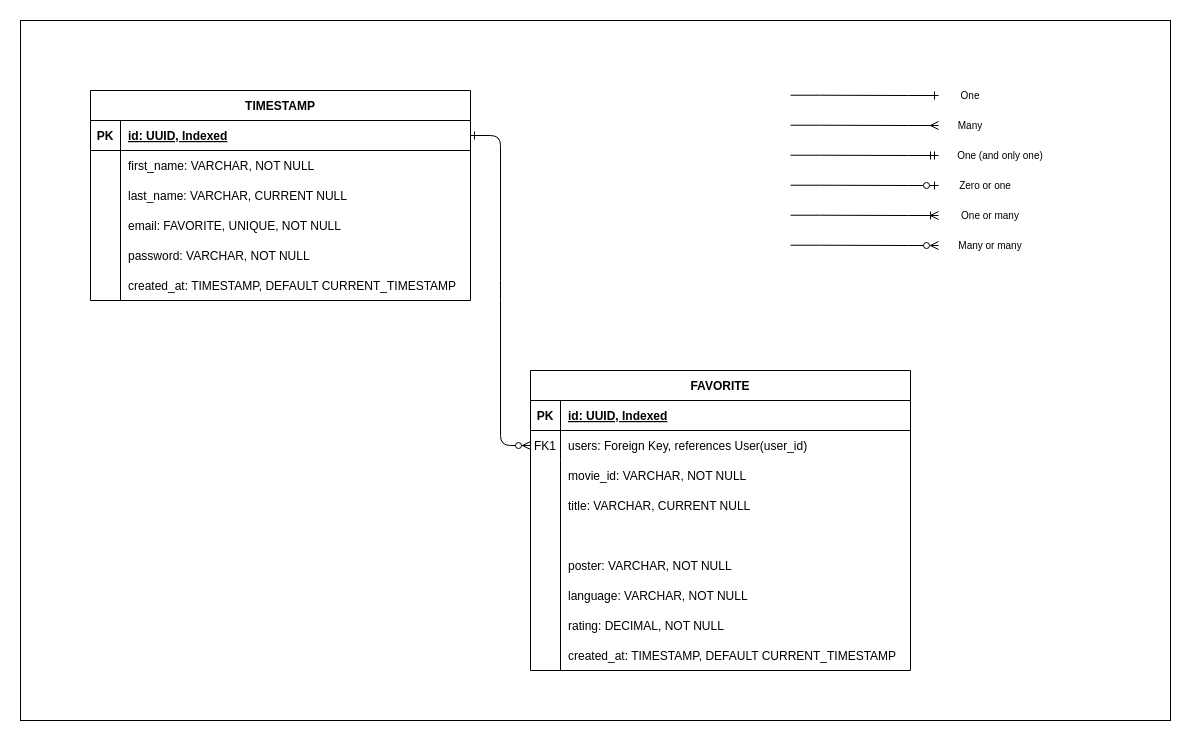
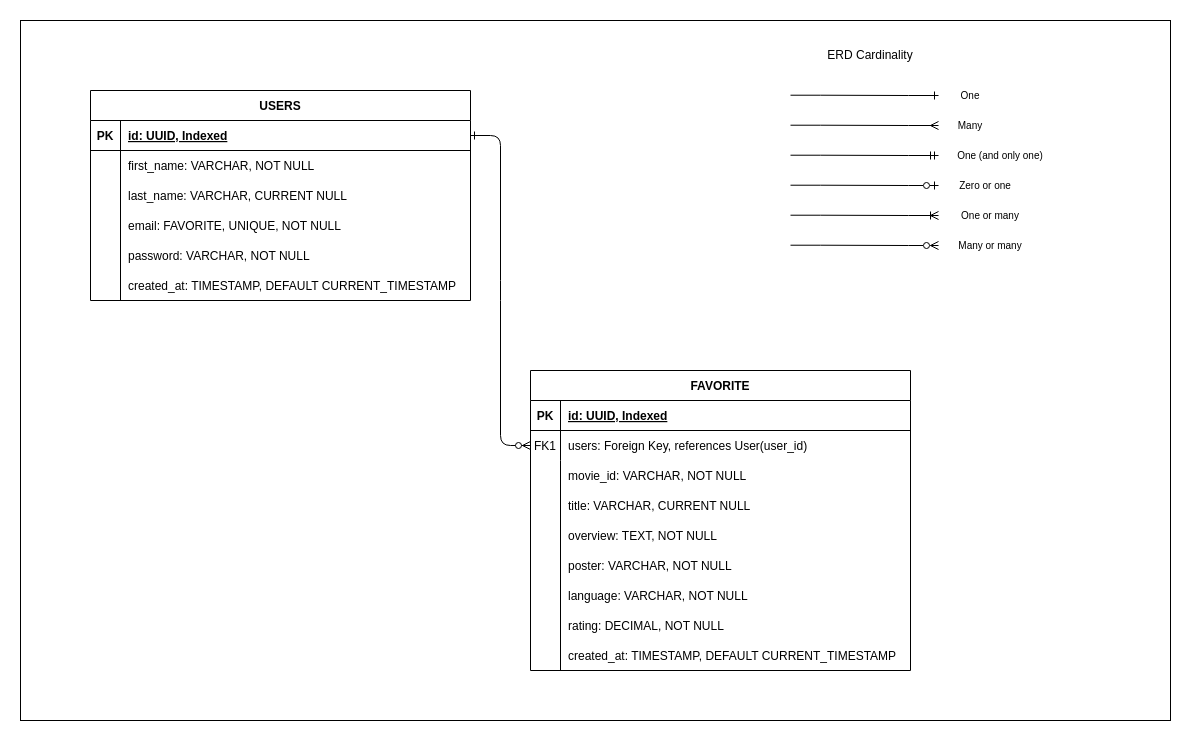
none -> (871, 56)
(280, 106) -> (280, 106)
none -> (731, 536)
